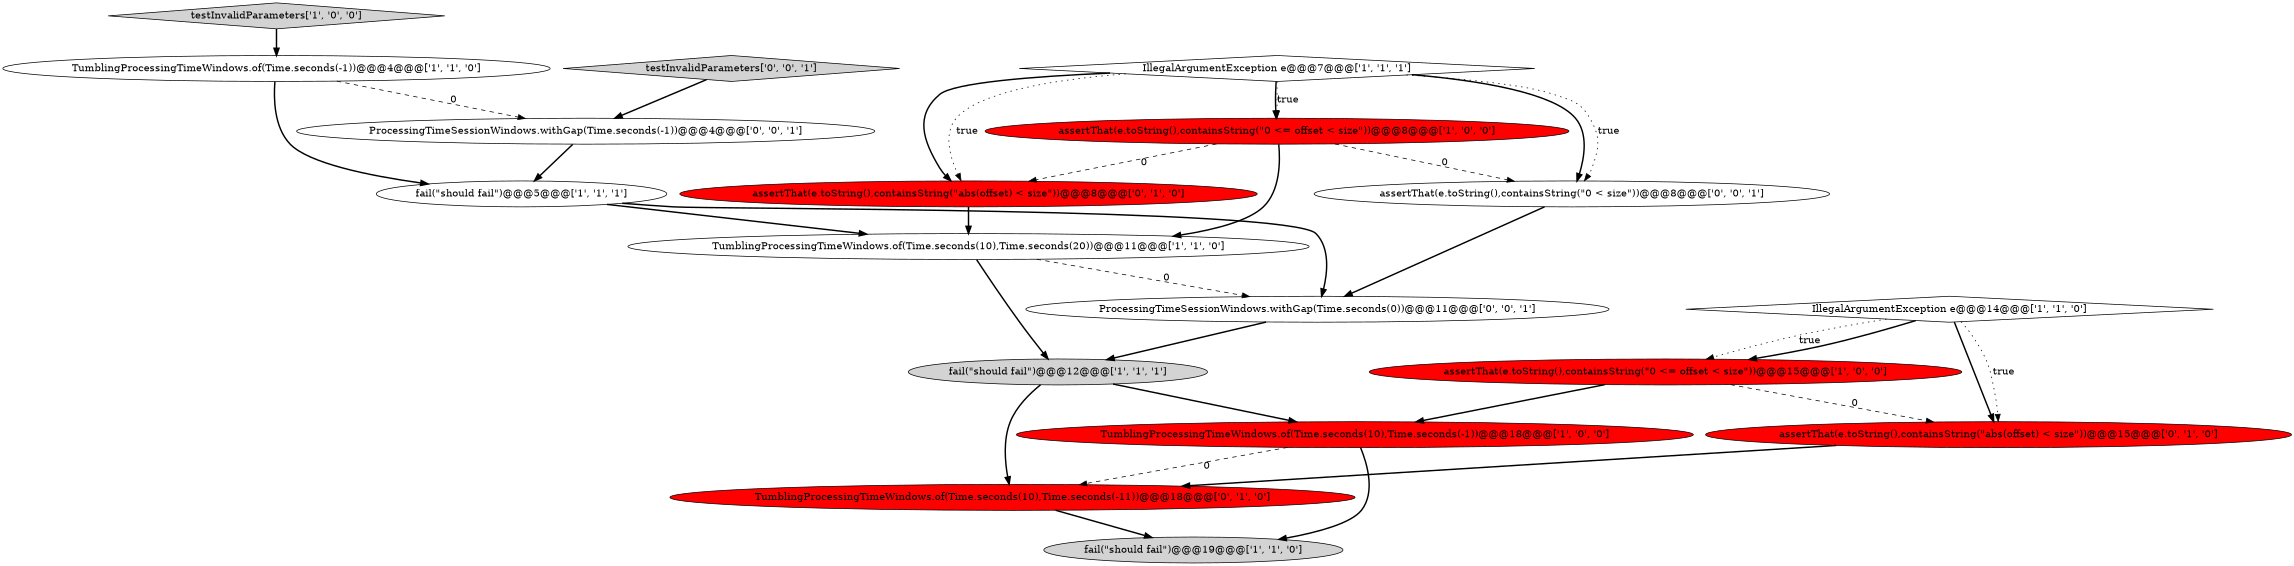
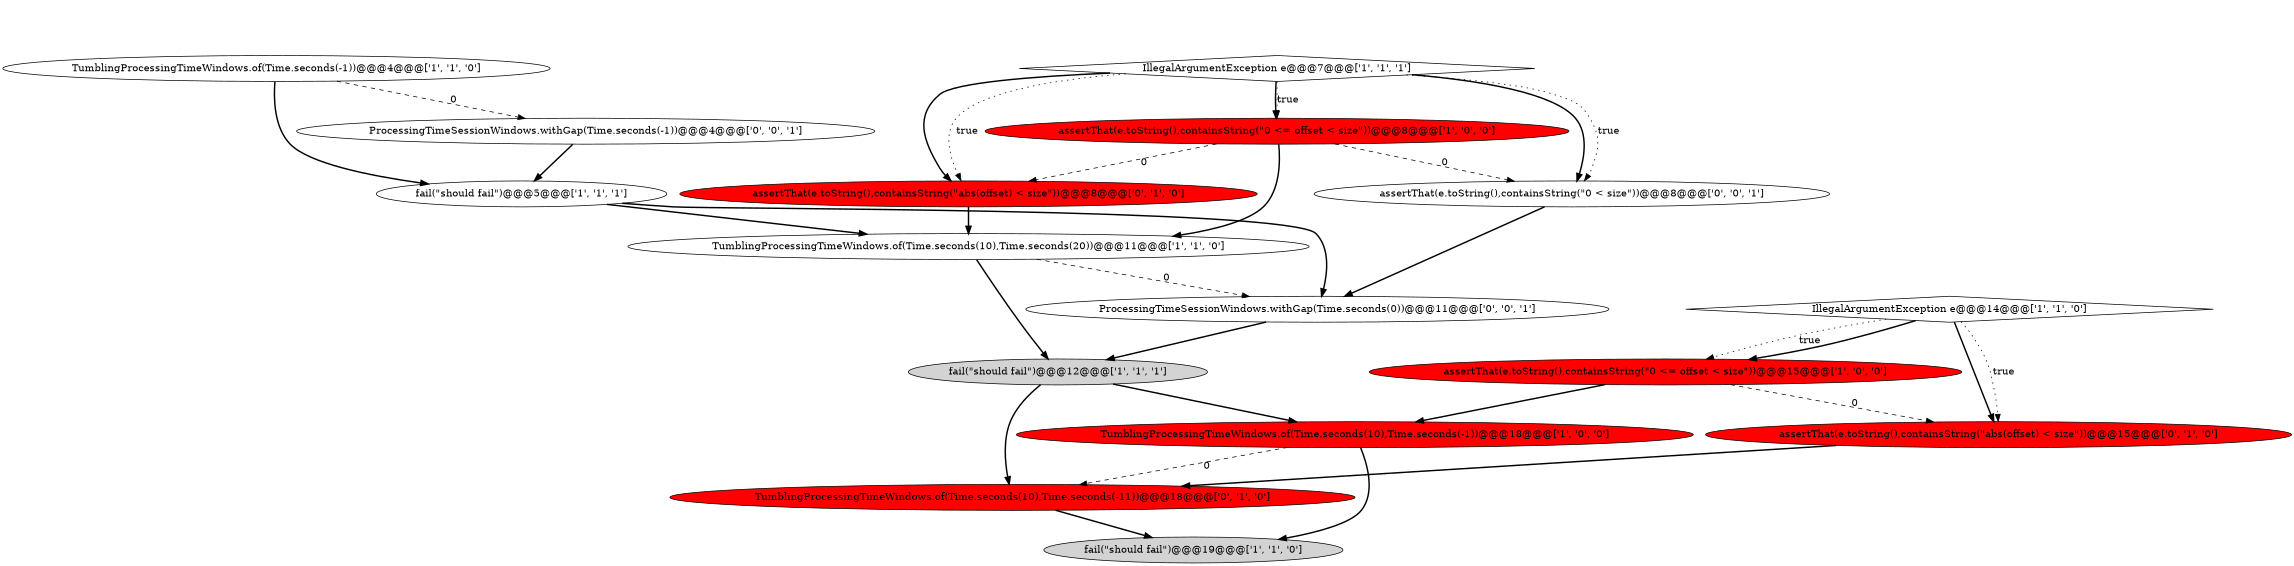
(276, 16) -> none
(731, 68) -> none
